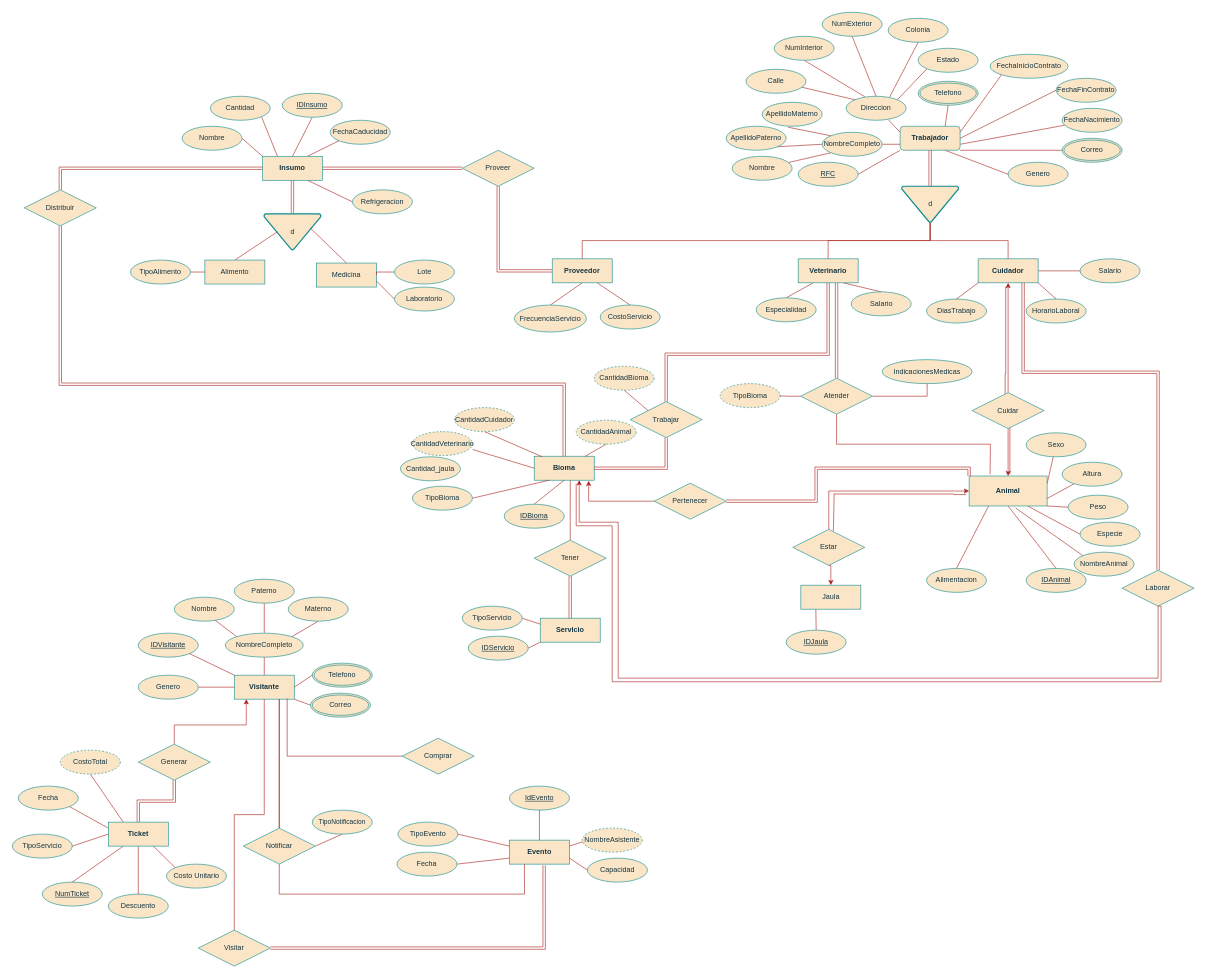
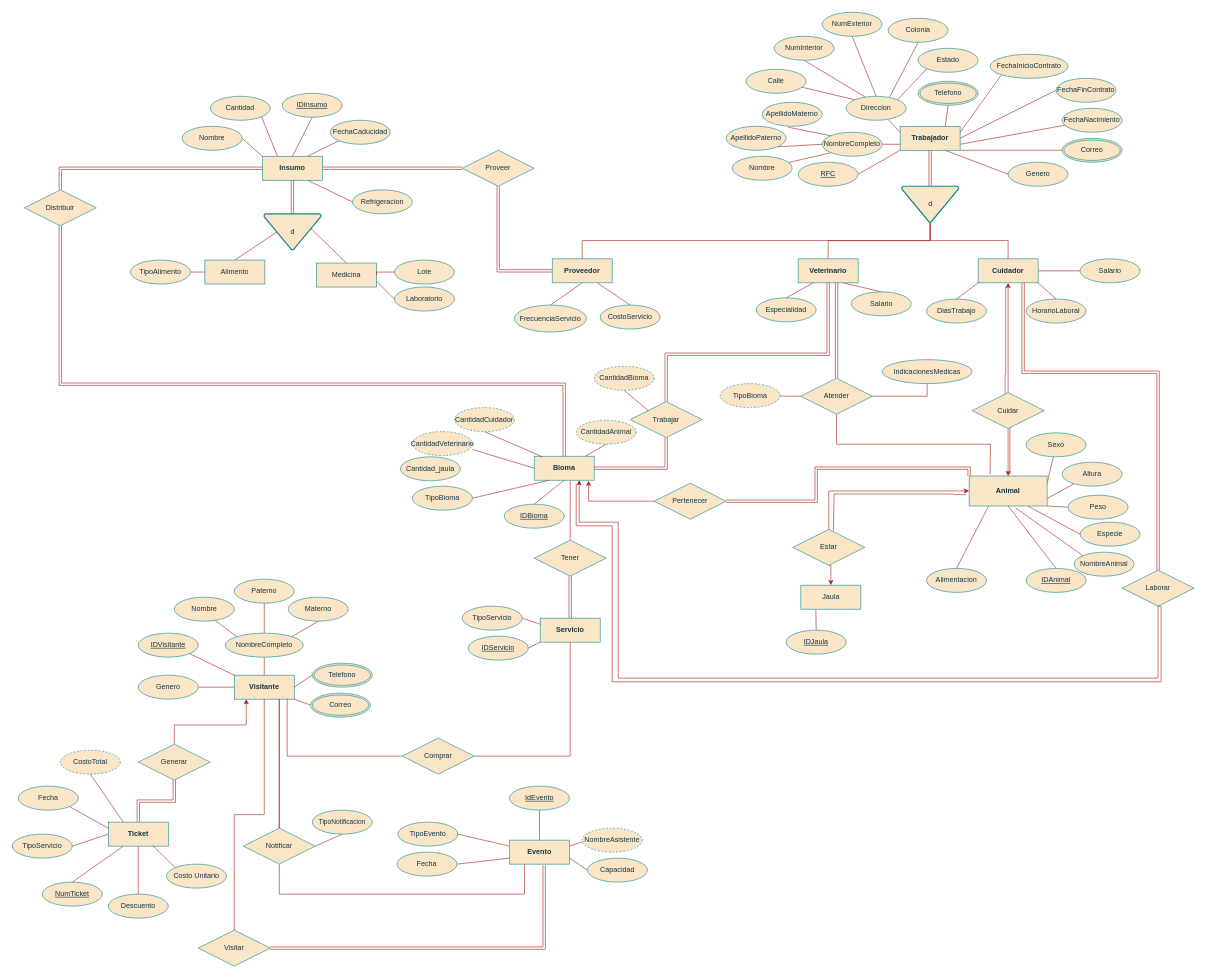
(930, 138) -> (930, 138)
none -> (570, 747)
